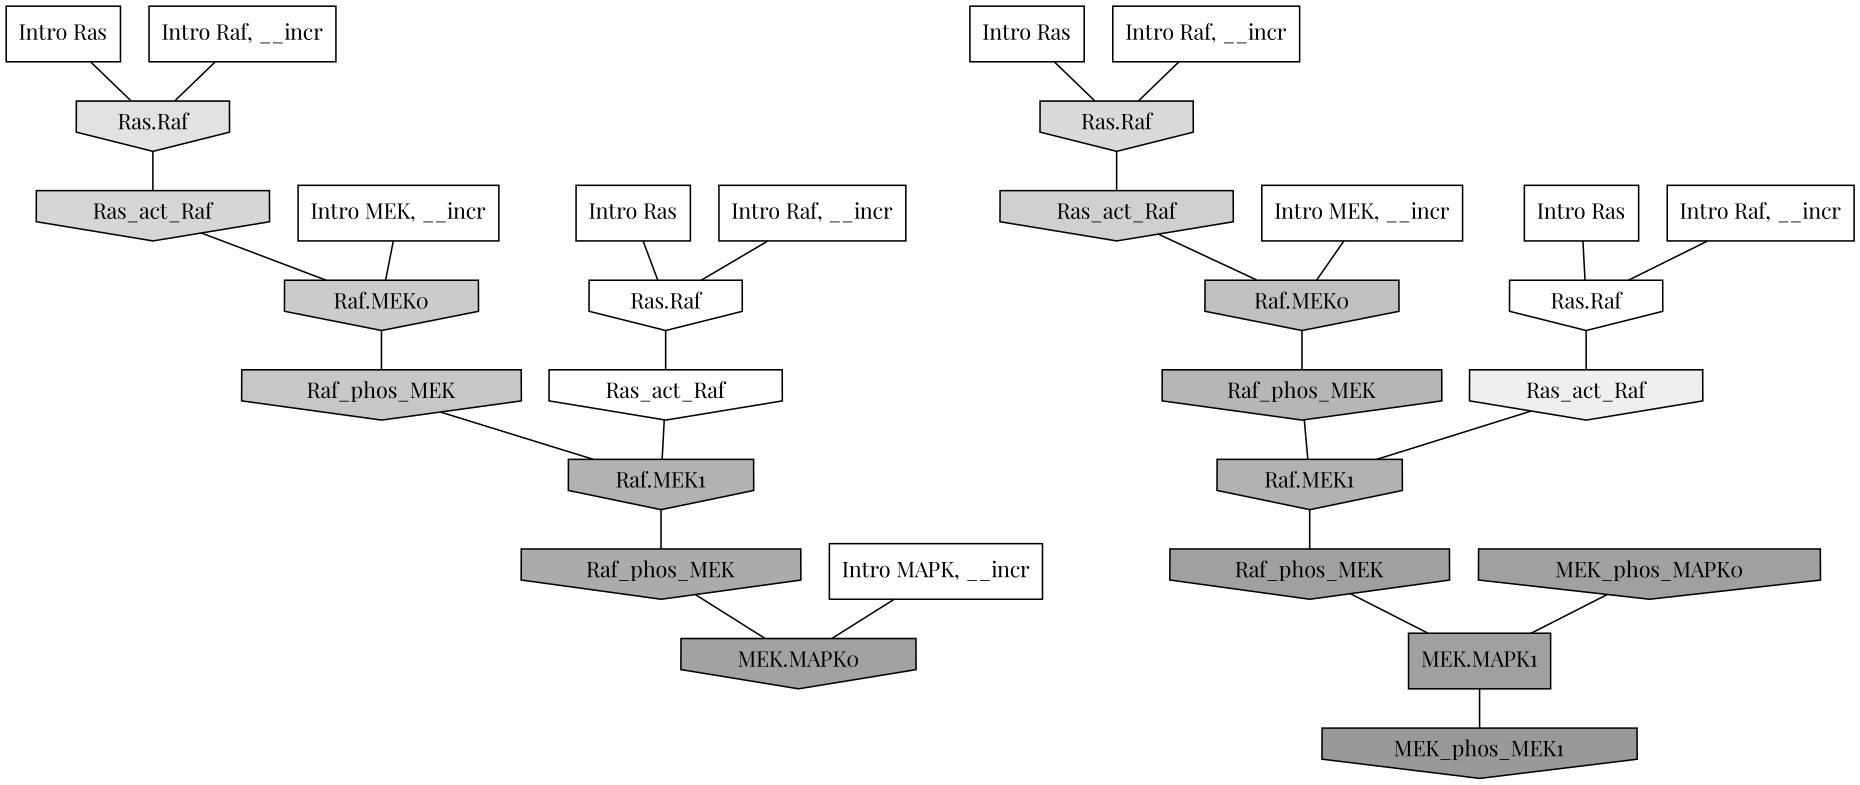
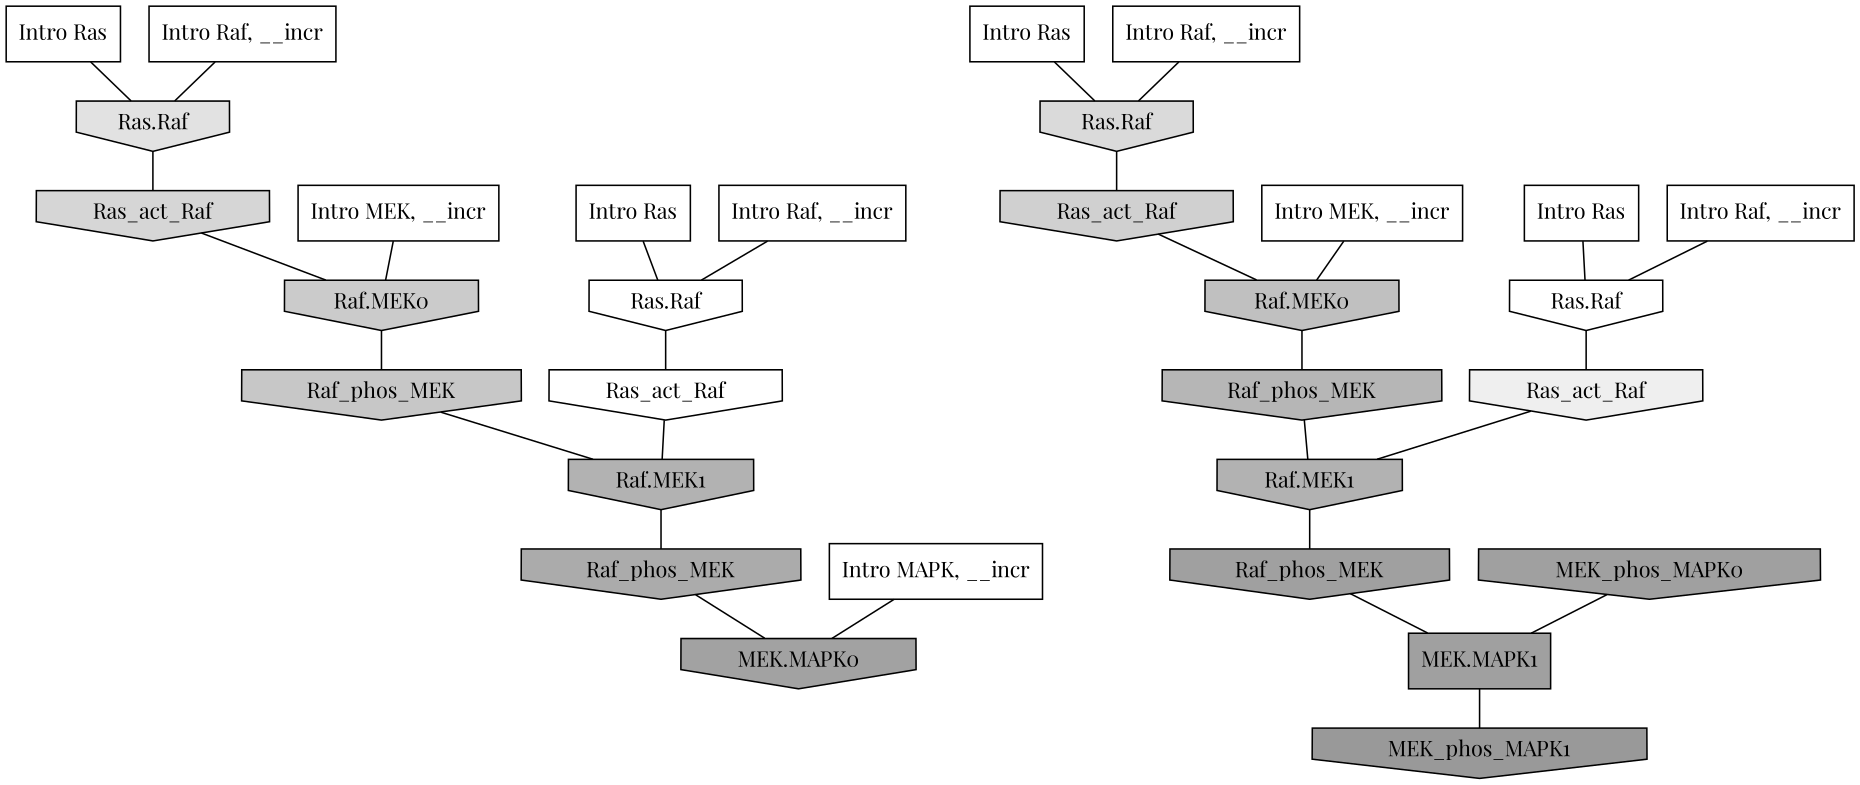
(1480, 751) -> (1480, 751)
